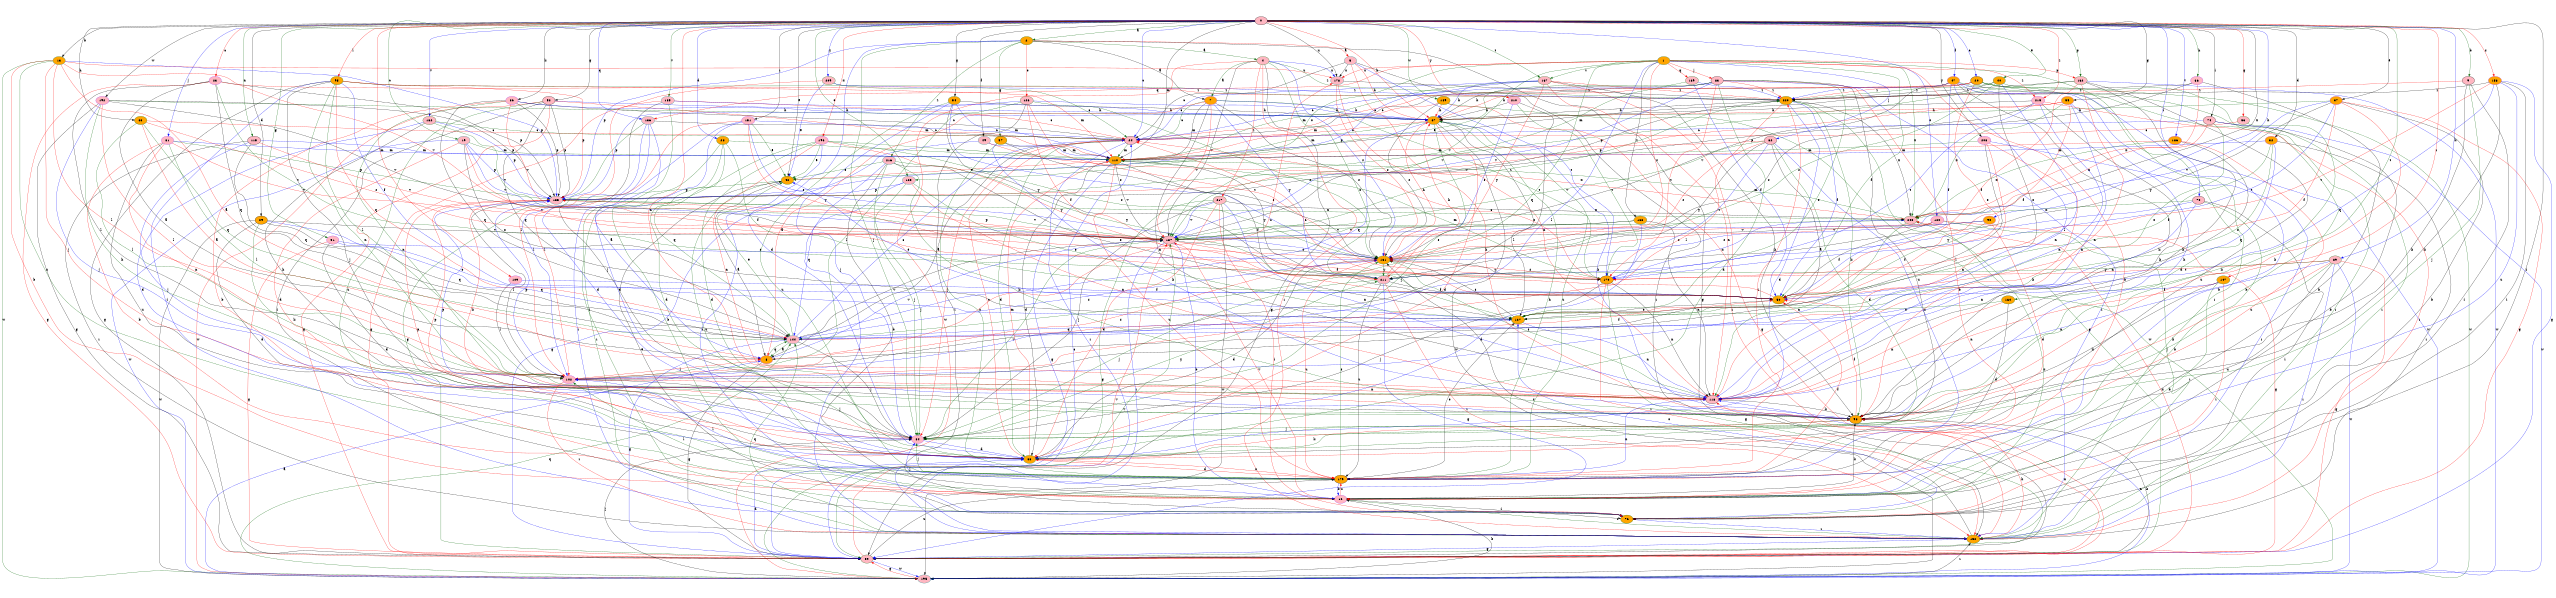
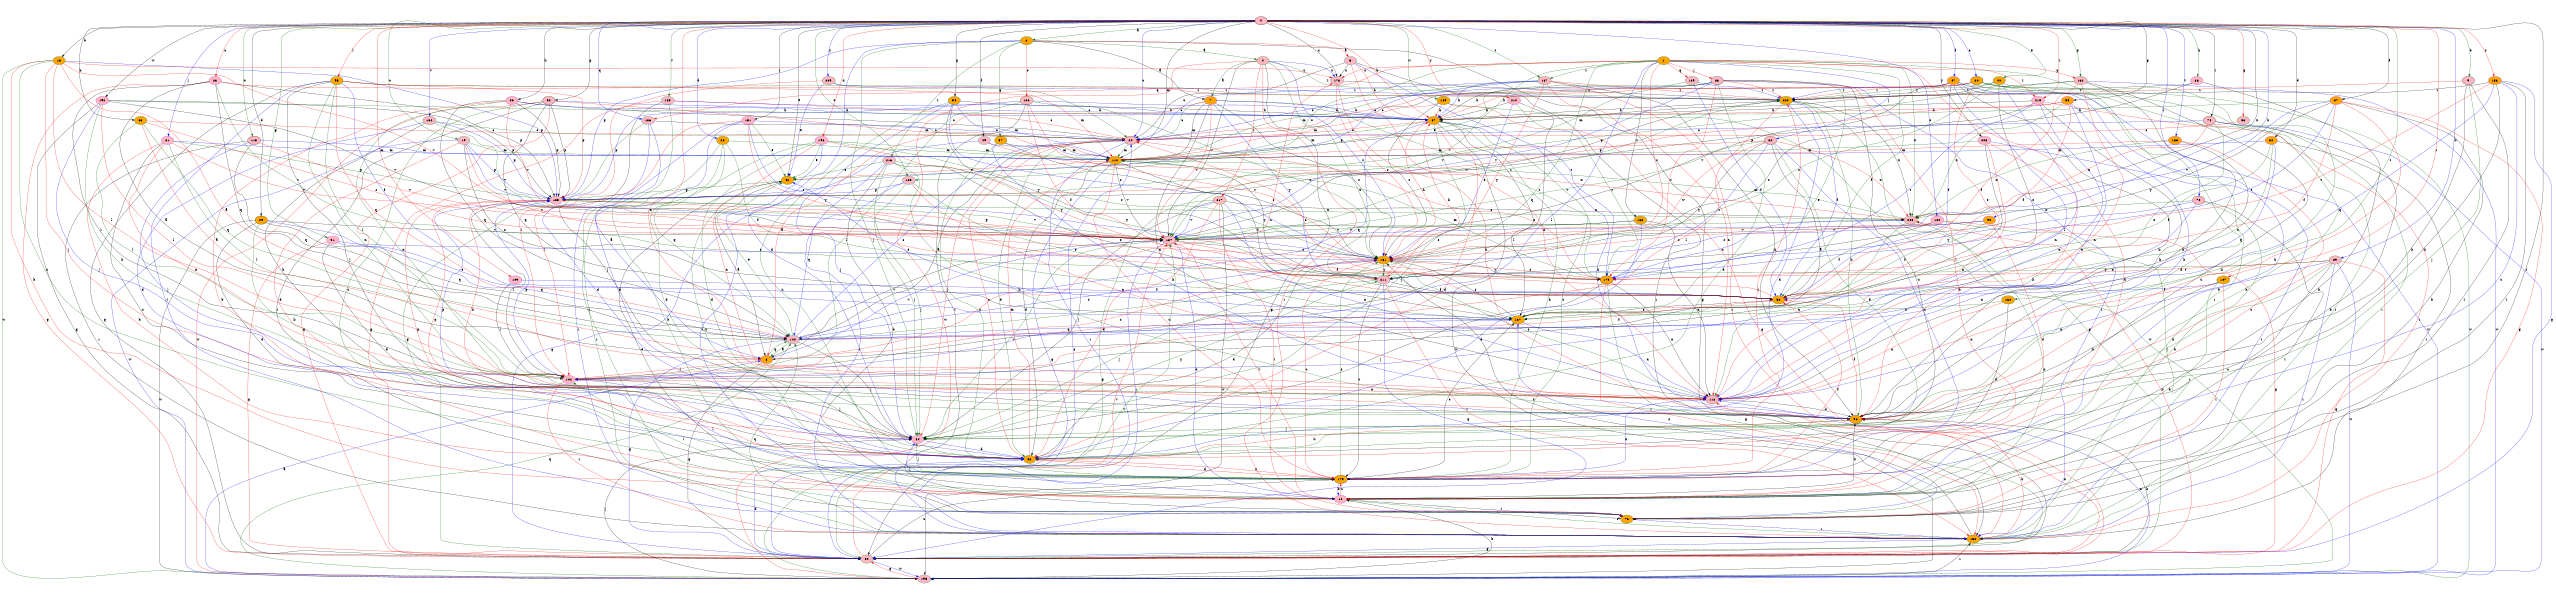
(2079, 162) -> (1849, 165)
(1683, 200) -> (1683, 200)
(524, 220) -> none
